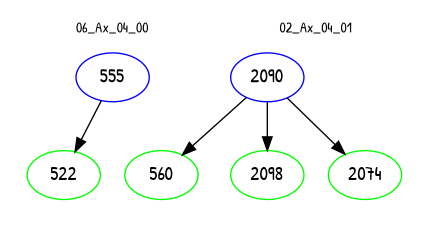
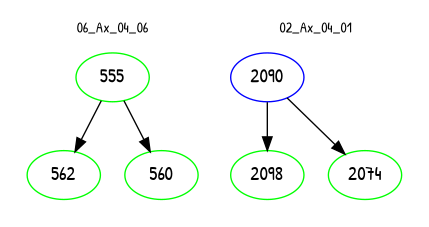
(113, 29) -> (113, 29)
(113, 77) -> (113, 77)
(229, 113) -> (134, 120)
(64, 175) -> (64, 175)
